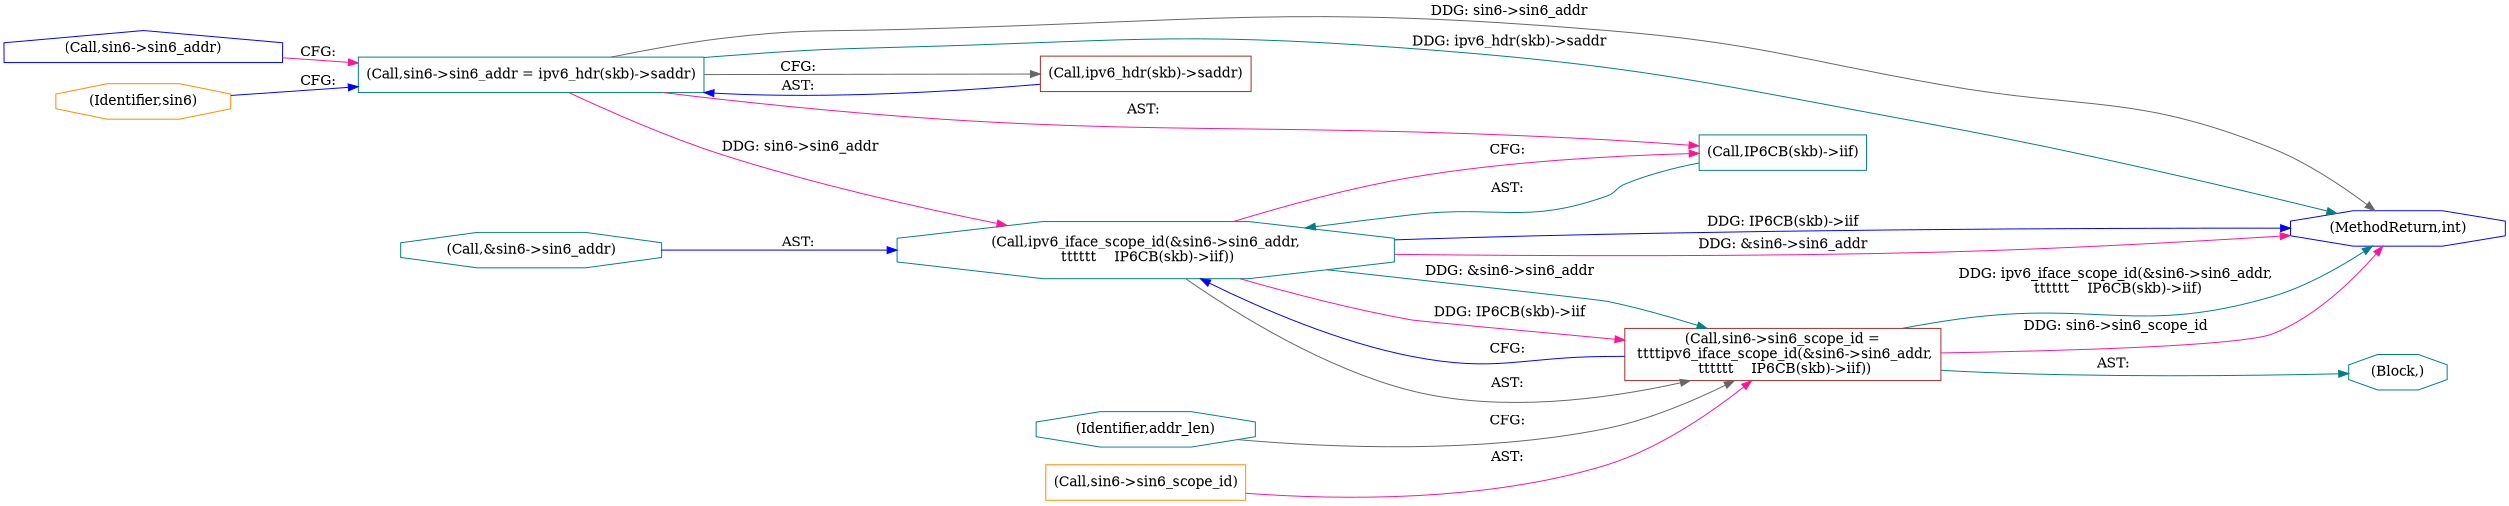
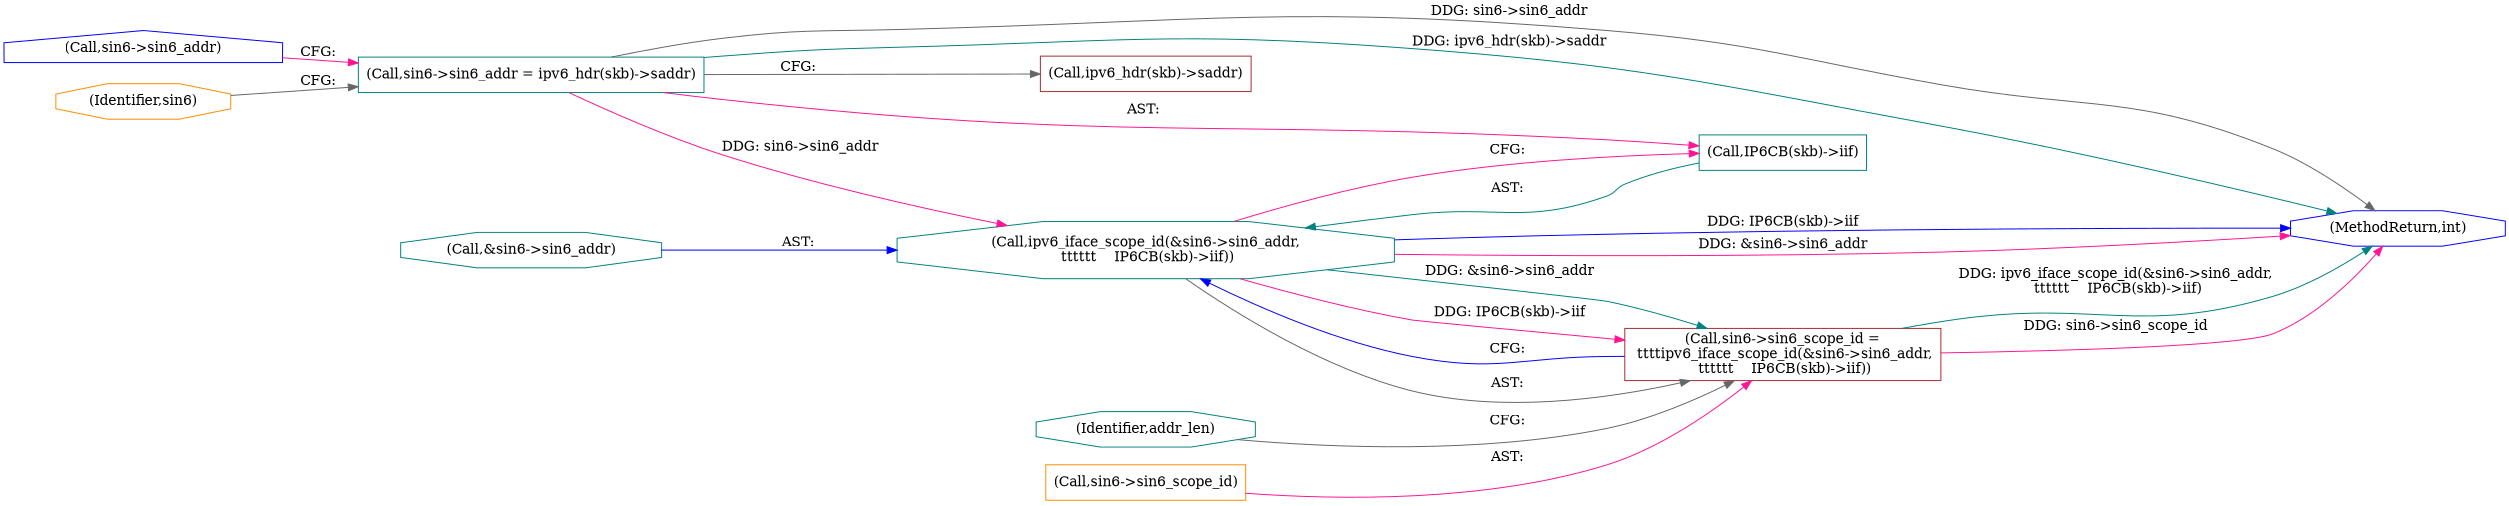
(290, 91) -> (290, 91)
(877, 94) -> none
(2398, 372) -> none
